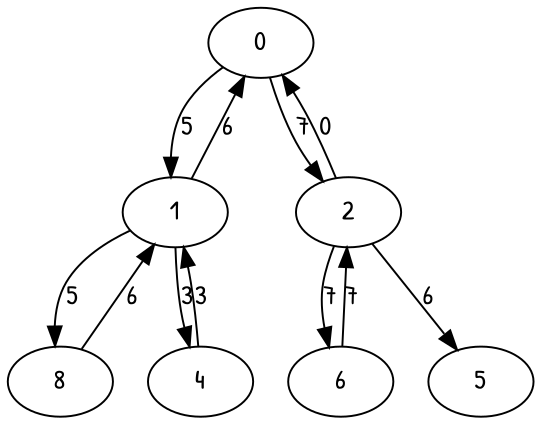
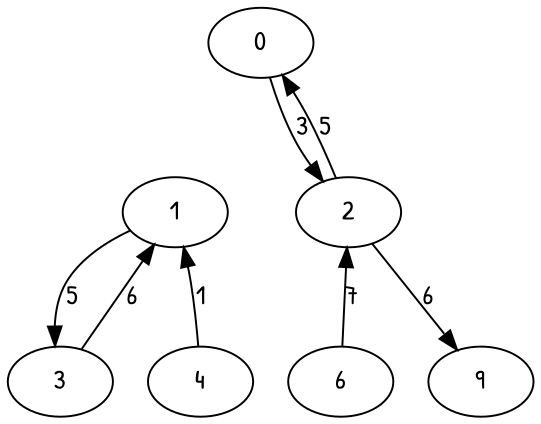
(185, 106) -> none
(303, 128) -> (303, 128)
(326, 128) -> (326, 128)
(213, 136) -> none
(323, 286) -> none
(178, 288) -> none
(202, 297) -> (202, 297)
(60, 382) -> (60, 382)
(481, 382) -> (481, 382)
